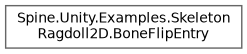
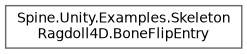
(124, 27) -> (124, 27)
